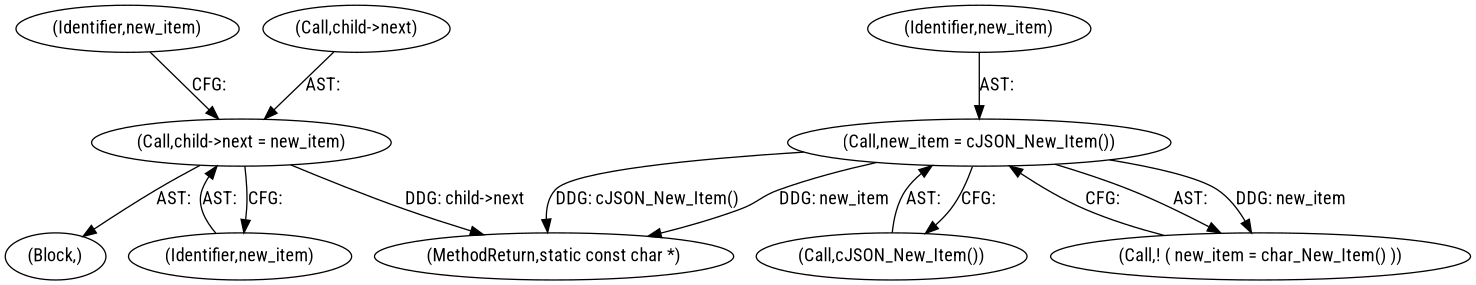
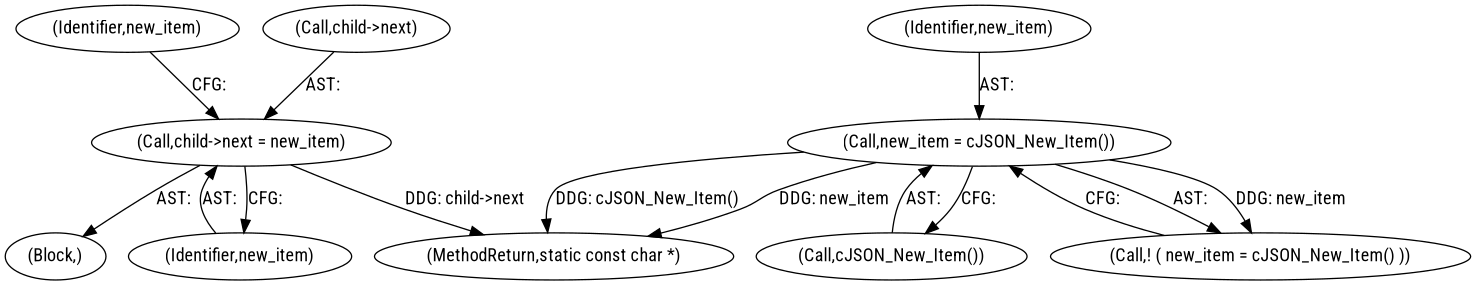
(1261, 256) -> (1261, 256)
